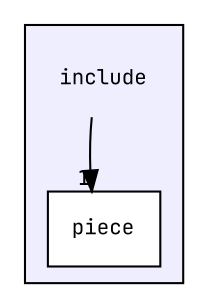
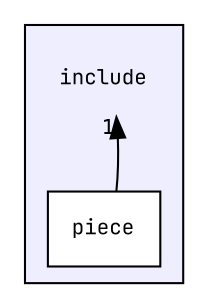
(90, 144) -> (118, 165)
